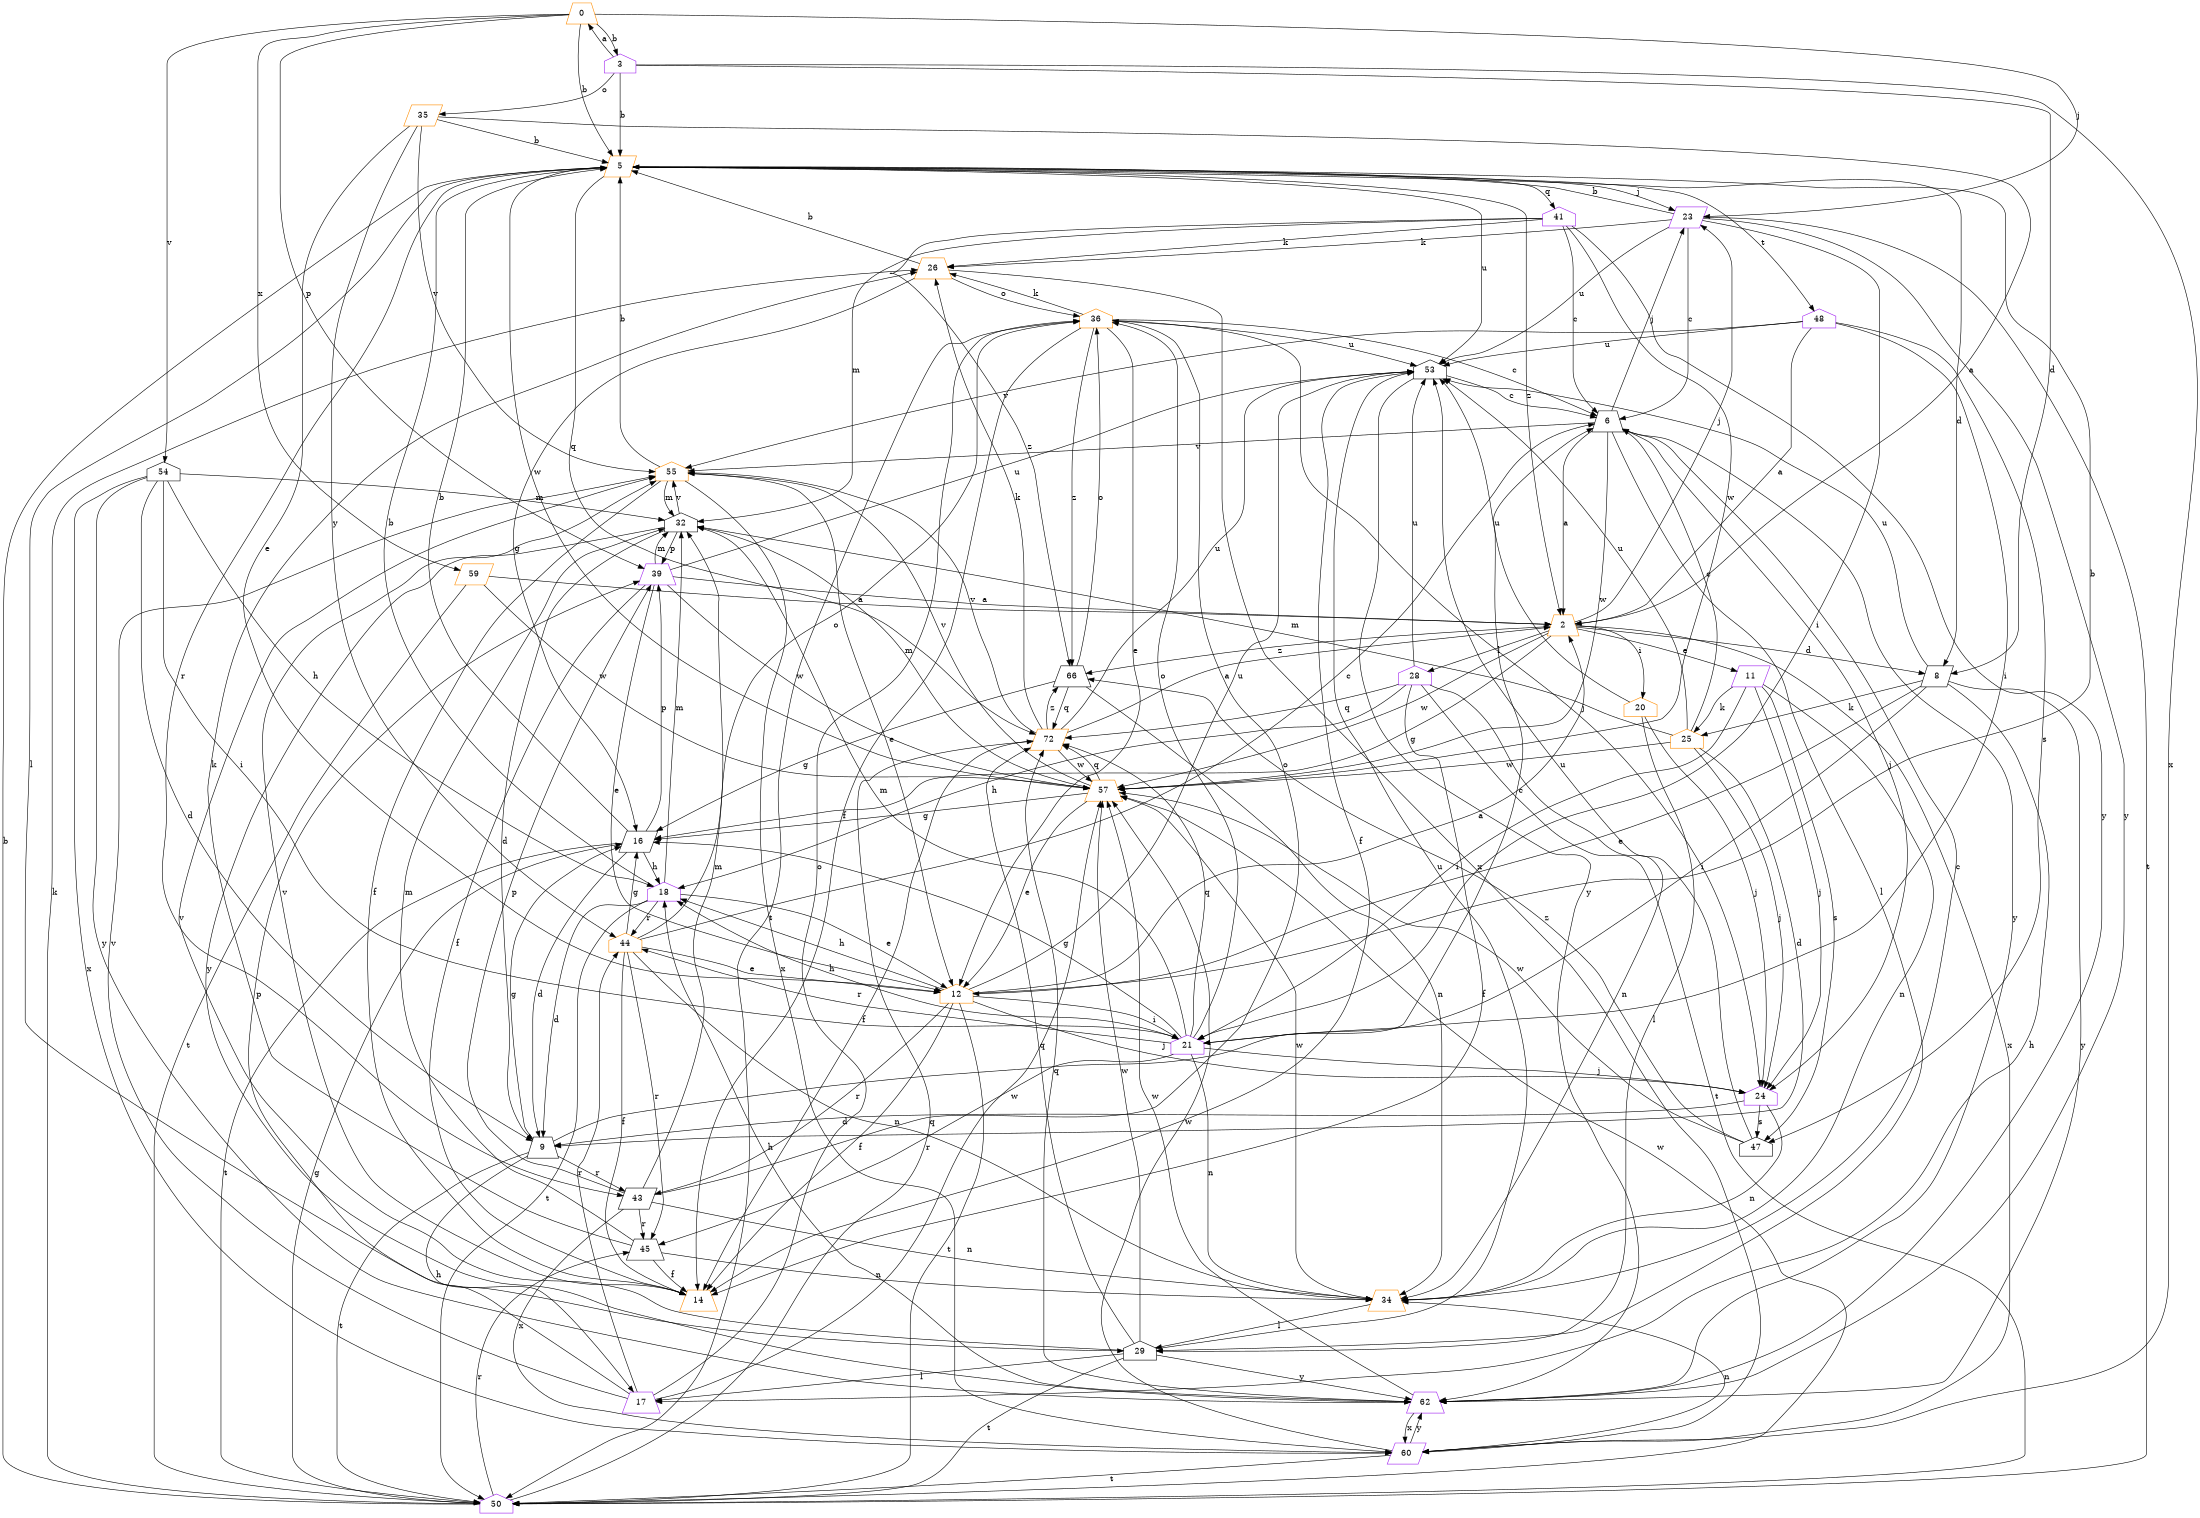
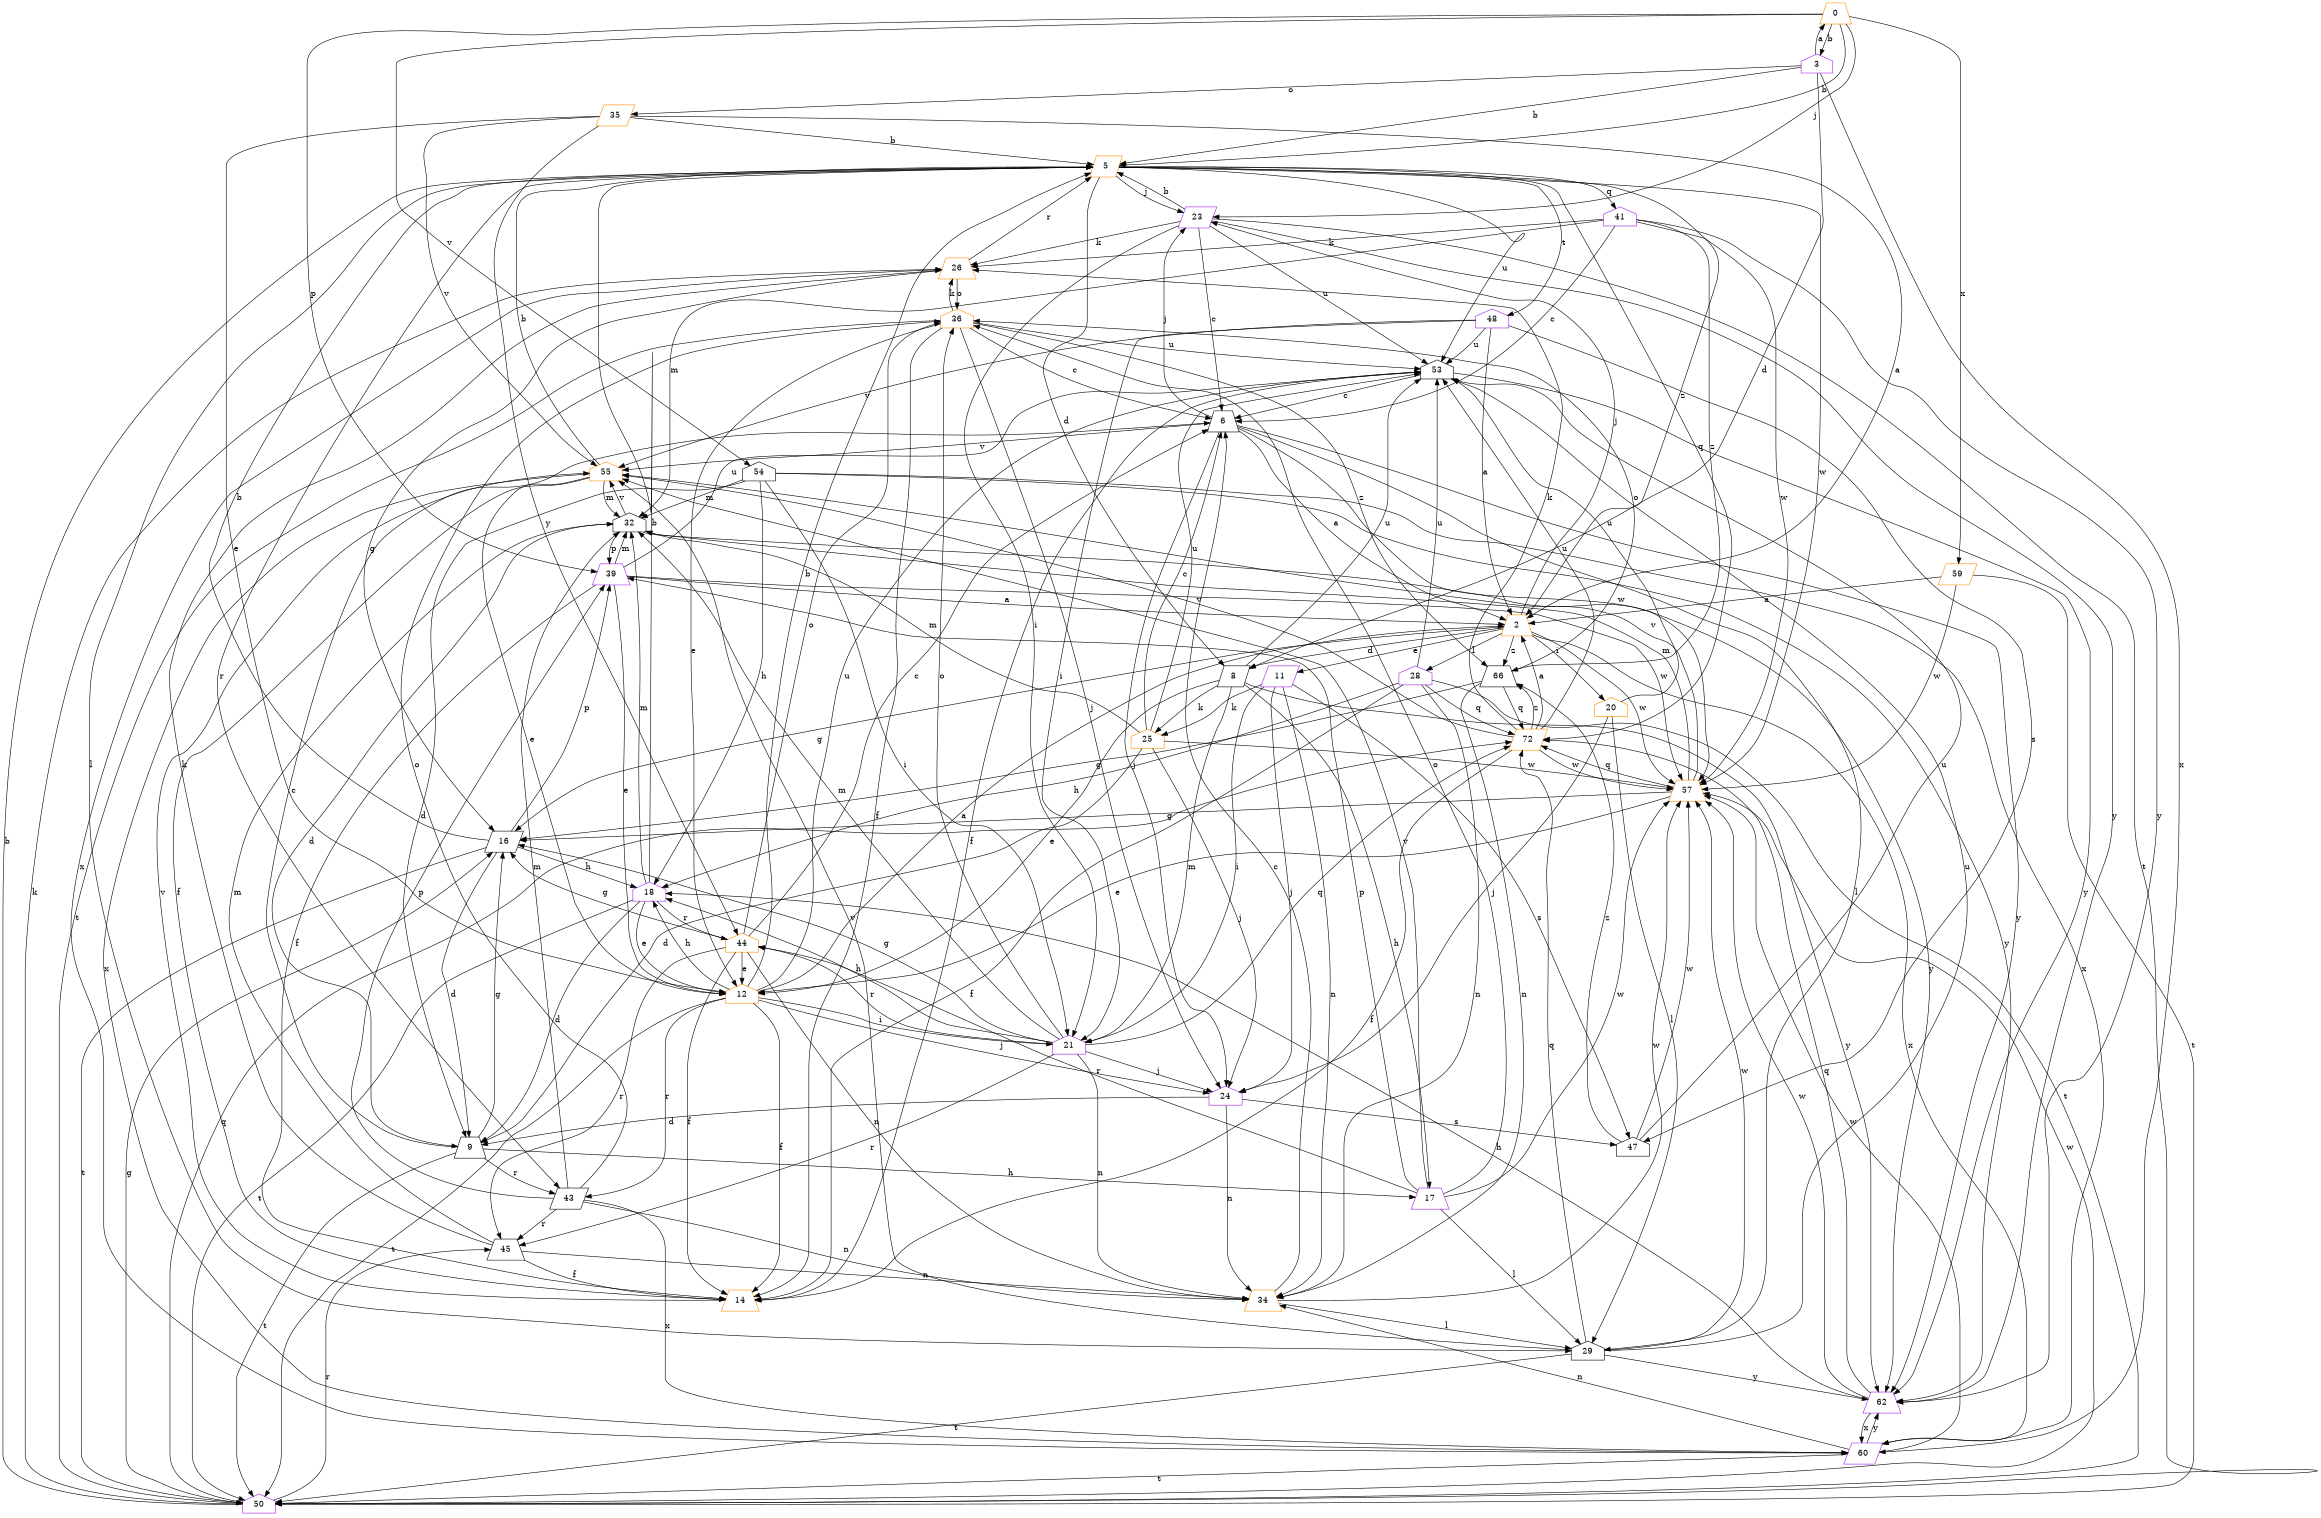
(811, 217) -> (1049, 217)
(1702, 867) -> (1192, 867)
(893, 1377) -> (1509, 1275)
